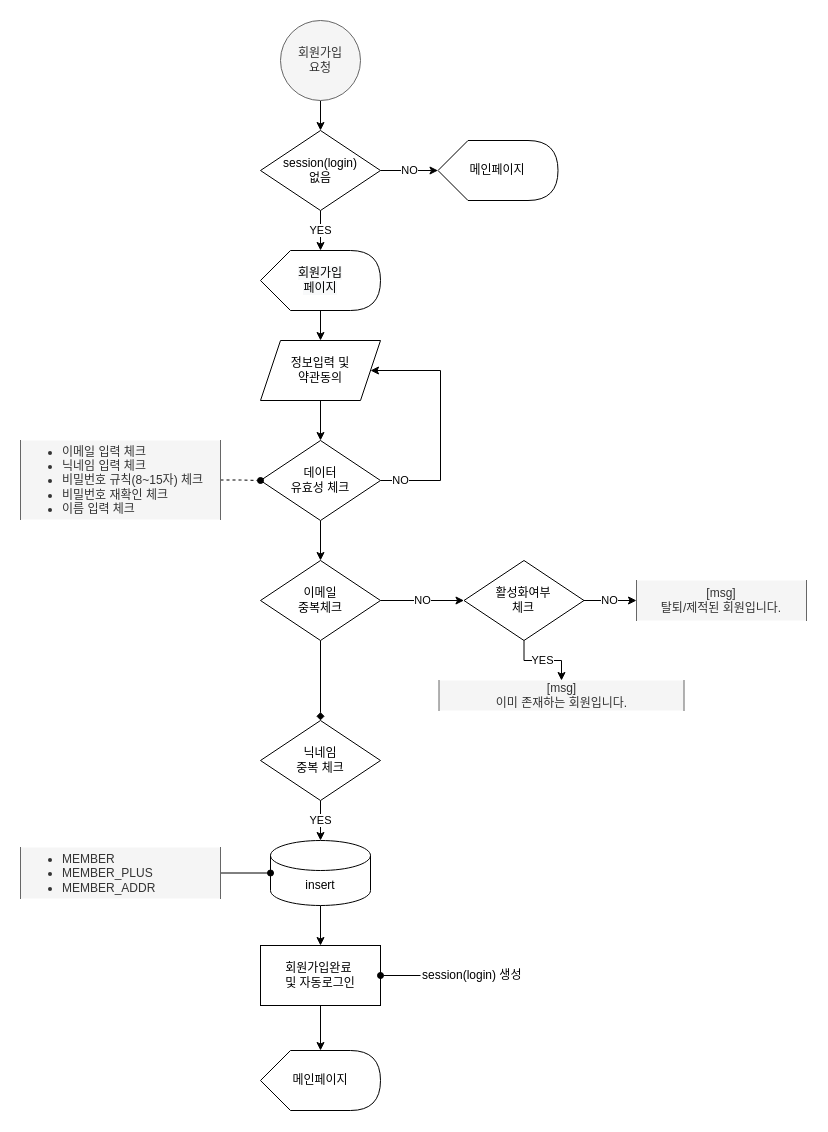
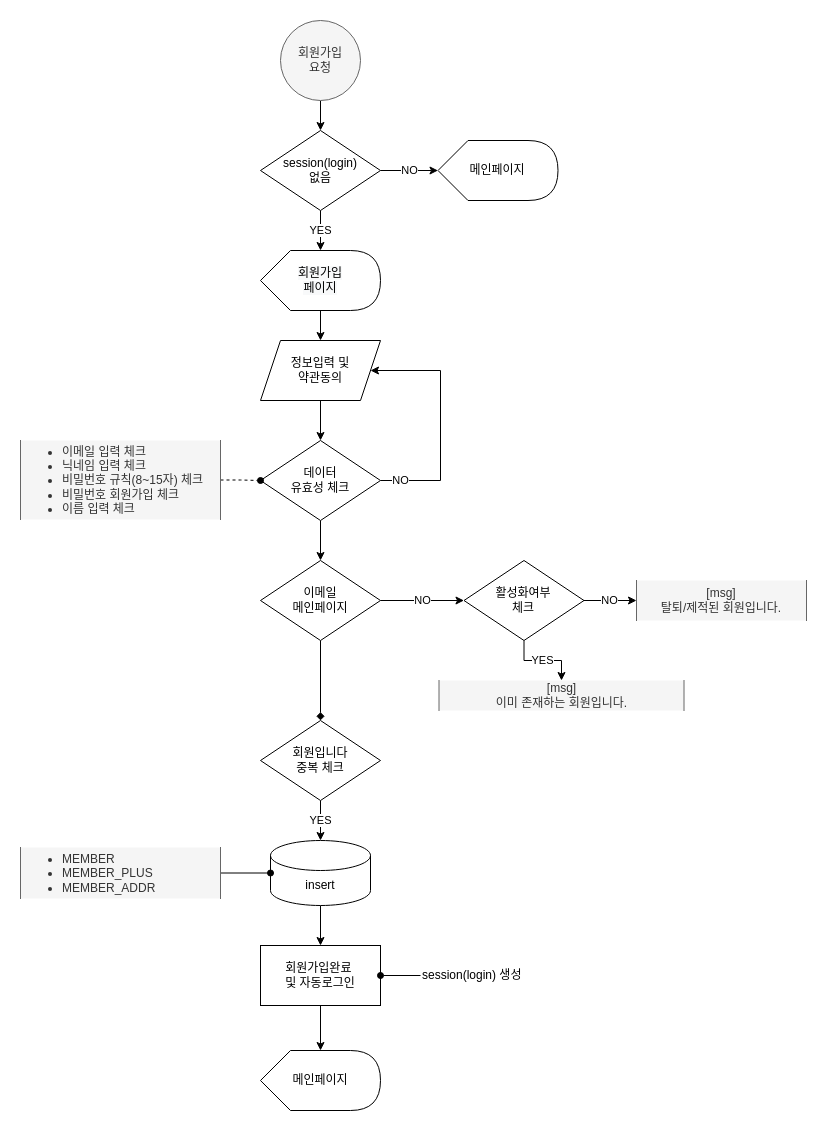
(100, 481) -> (100, 481)
(321, 601) -> (321, 601)
(321, 761) -> (321, 761)
